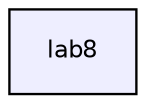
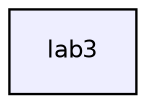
(73, 52) -> (73, 52)
